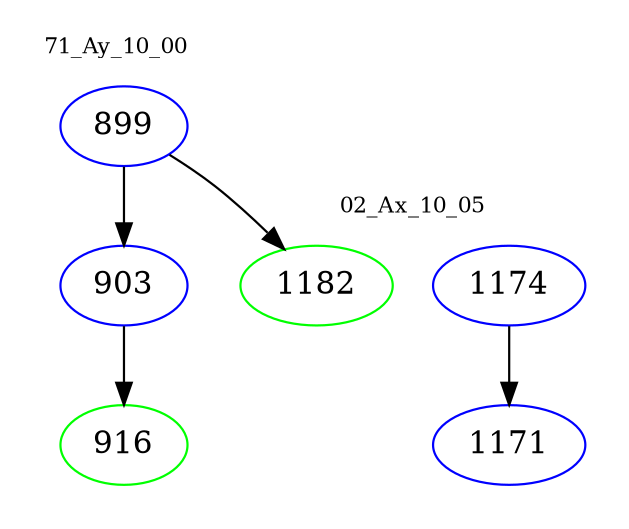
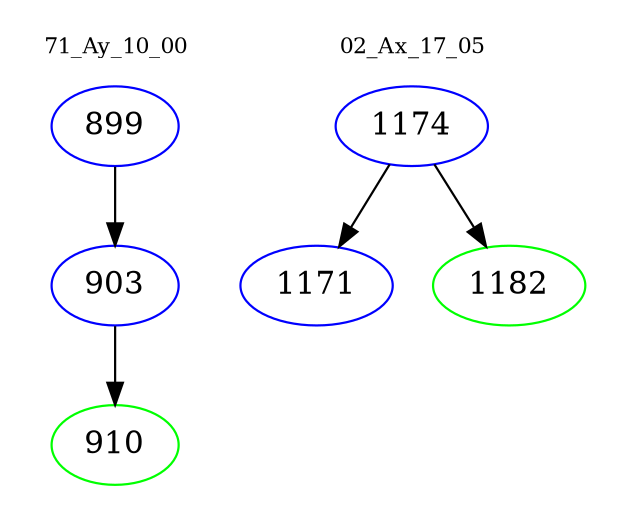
(238, 205) -> (454, 196)
(413, 207) -> (413, 48)
(124, 445) -> (115, 445)
